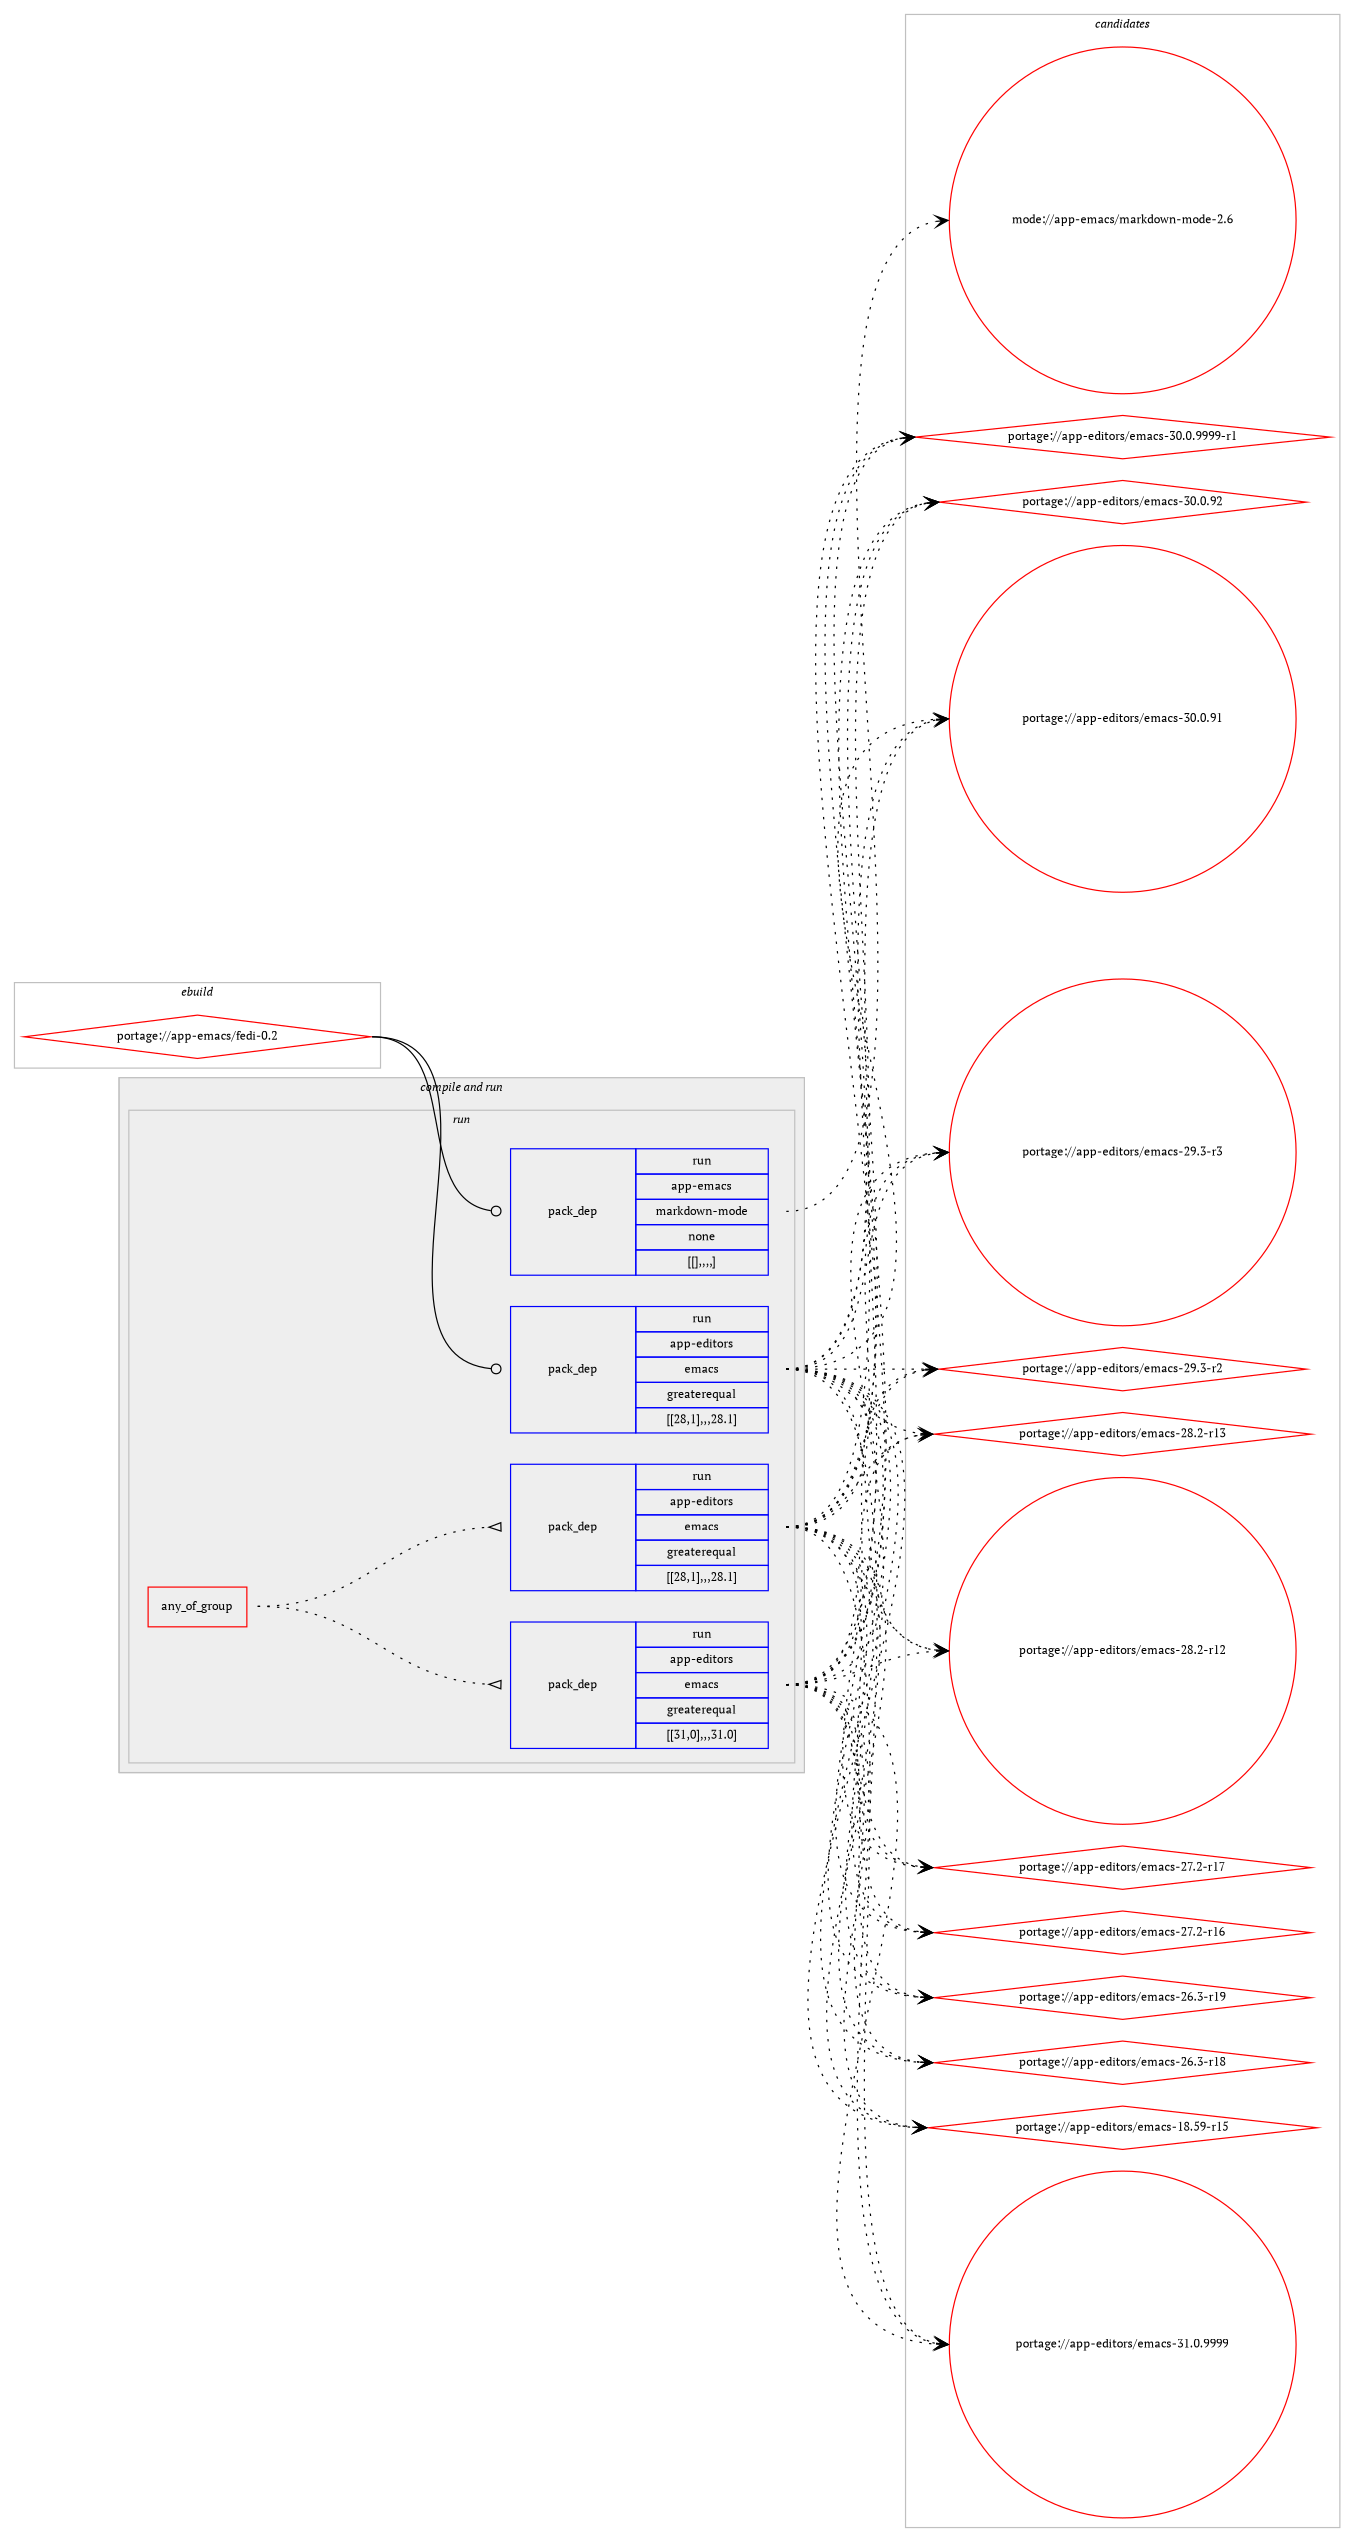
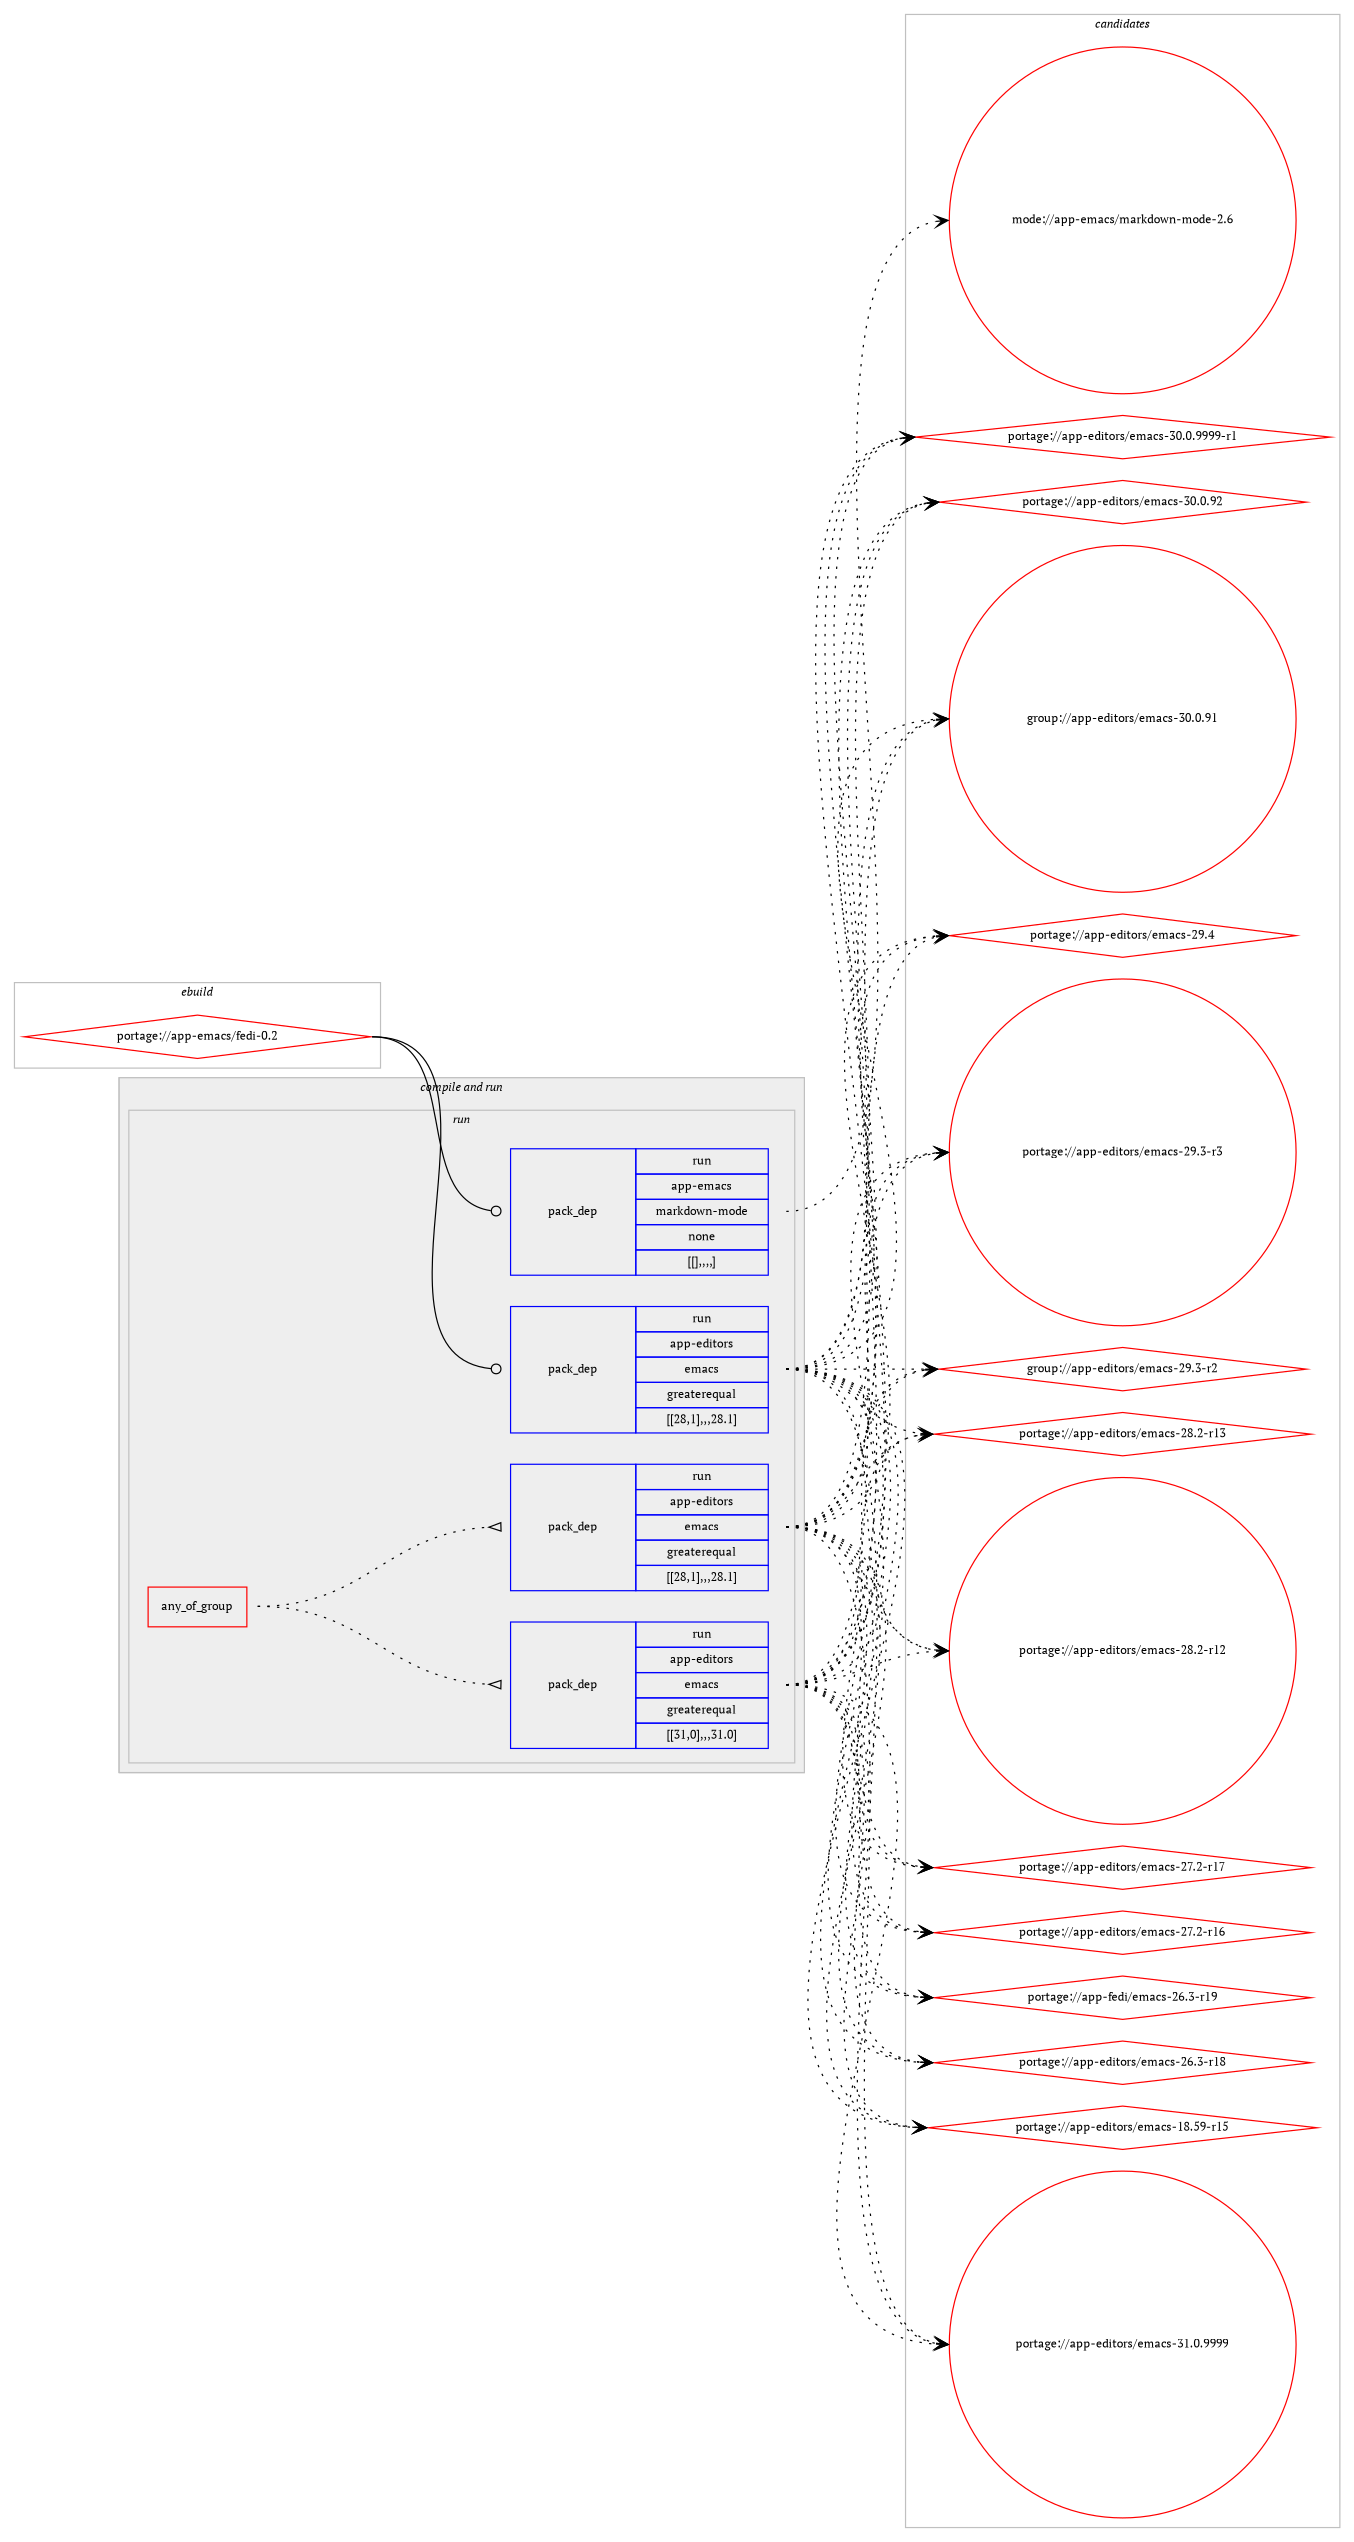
(1123, 719) -> (1123, 719)
none -> (1123, 936)
(1123, 1369) -> (1123, 1369)
(1123, 1998) -> (1123, 1998)
